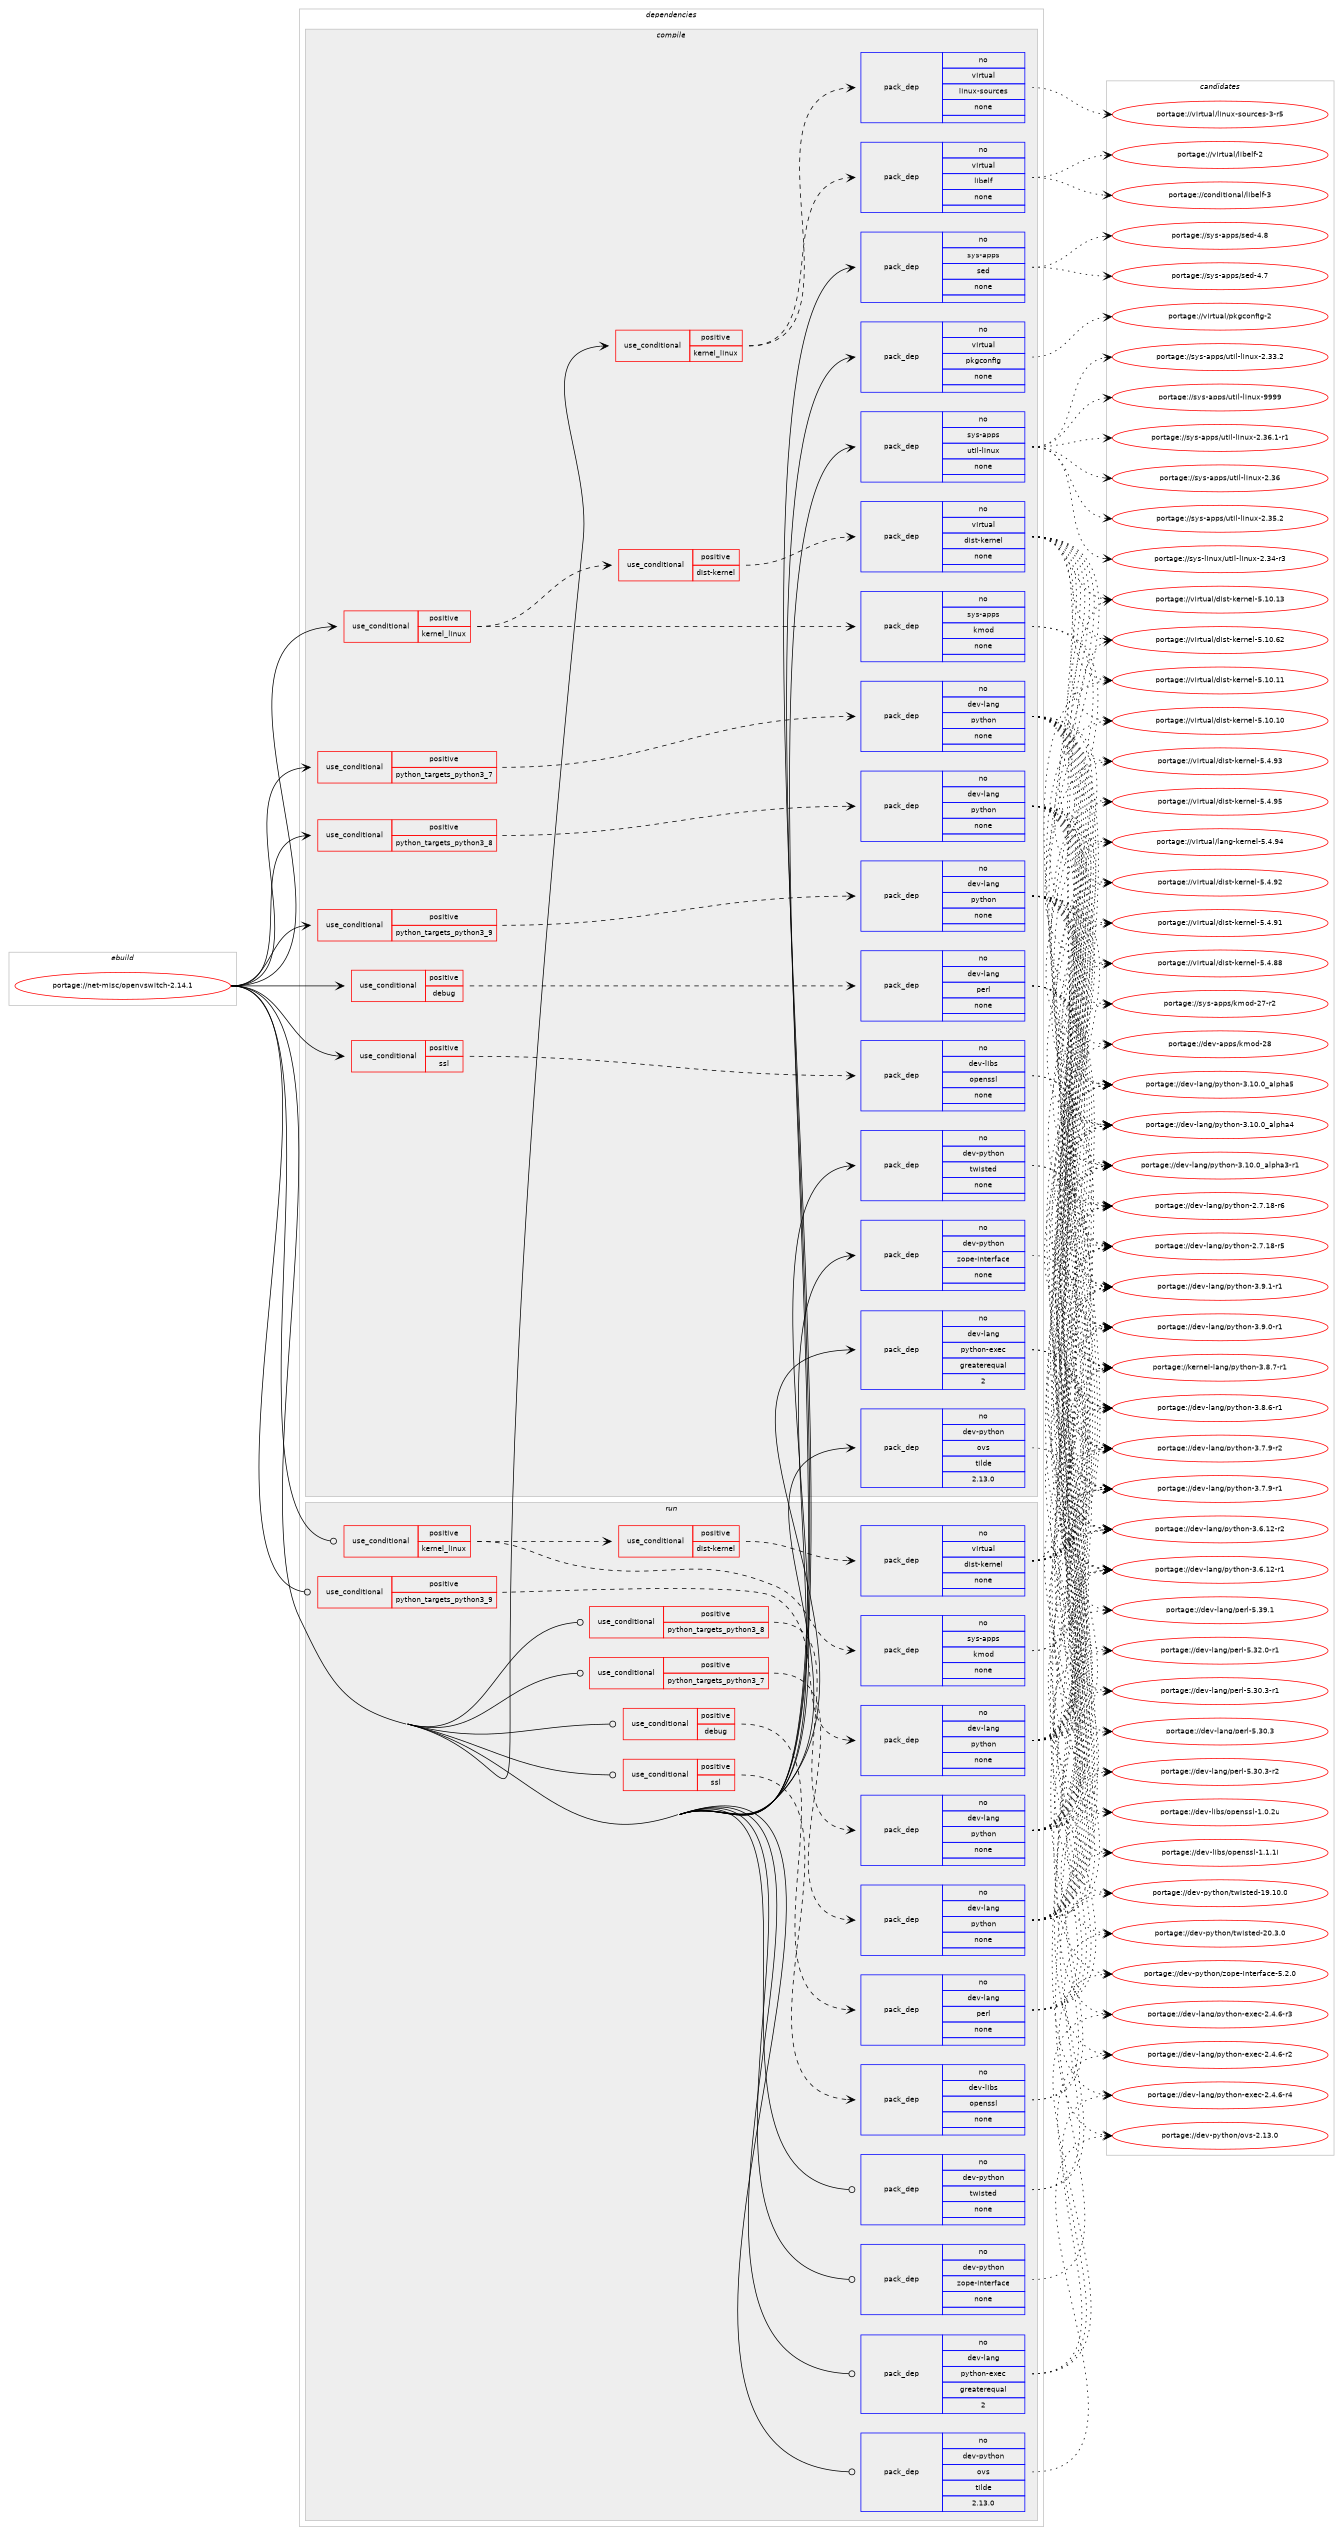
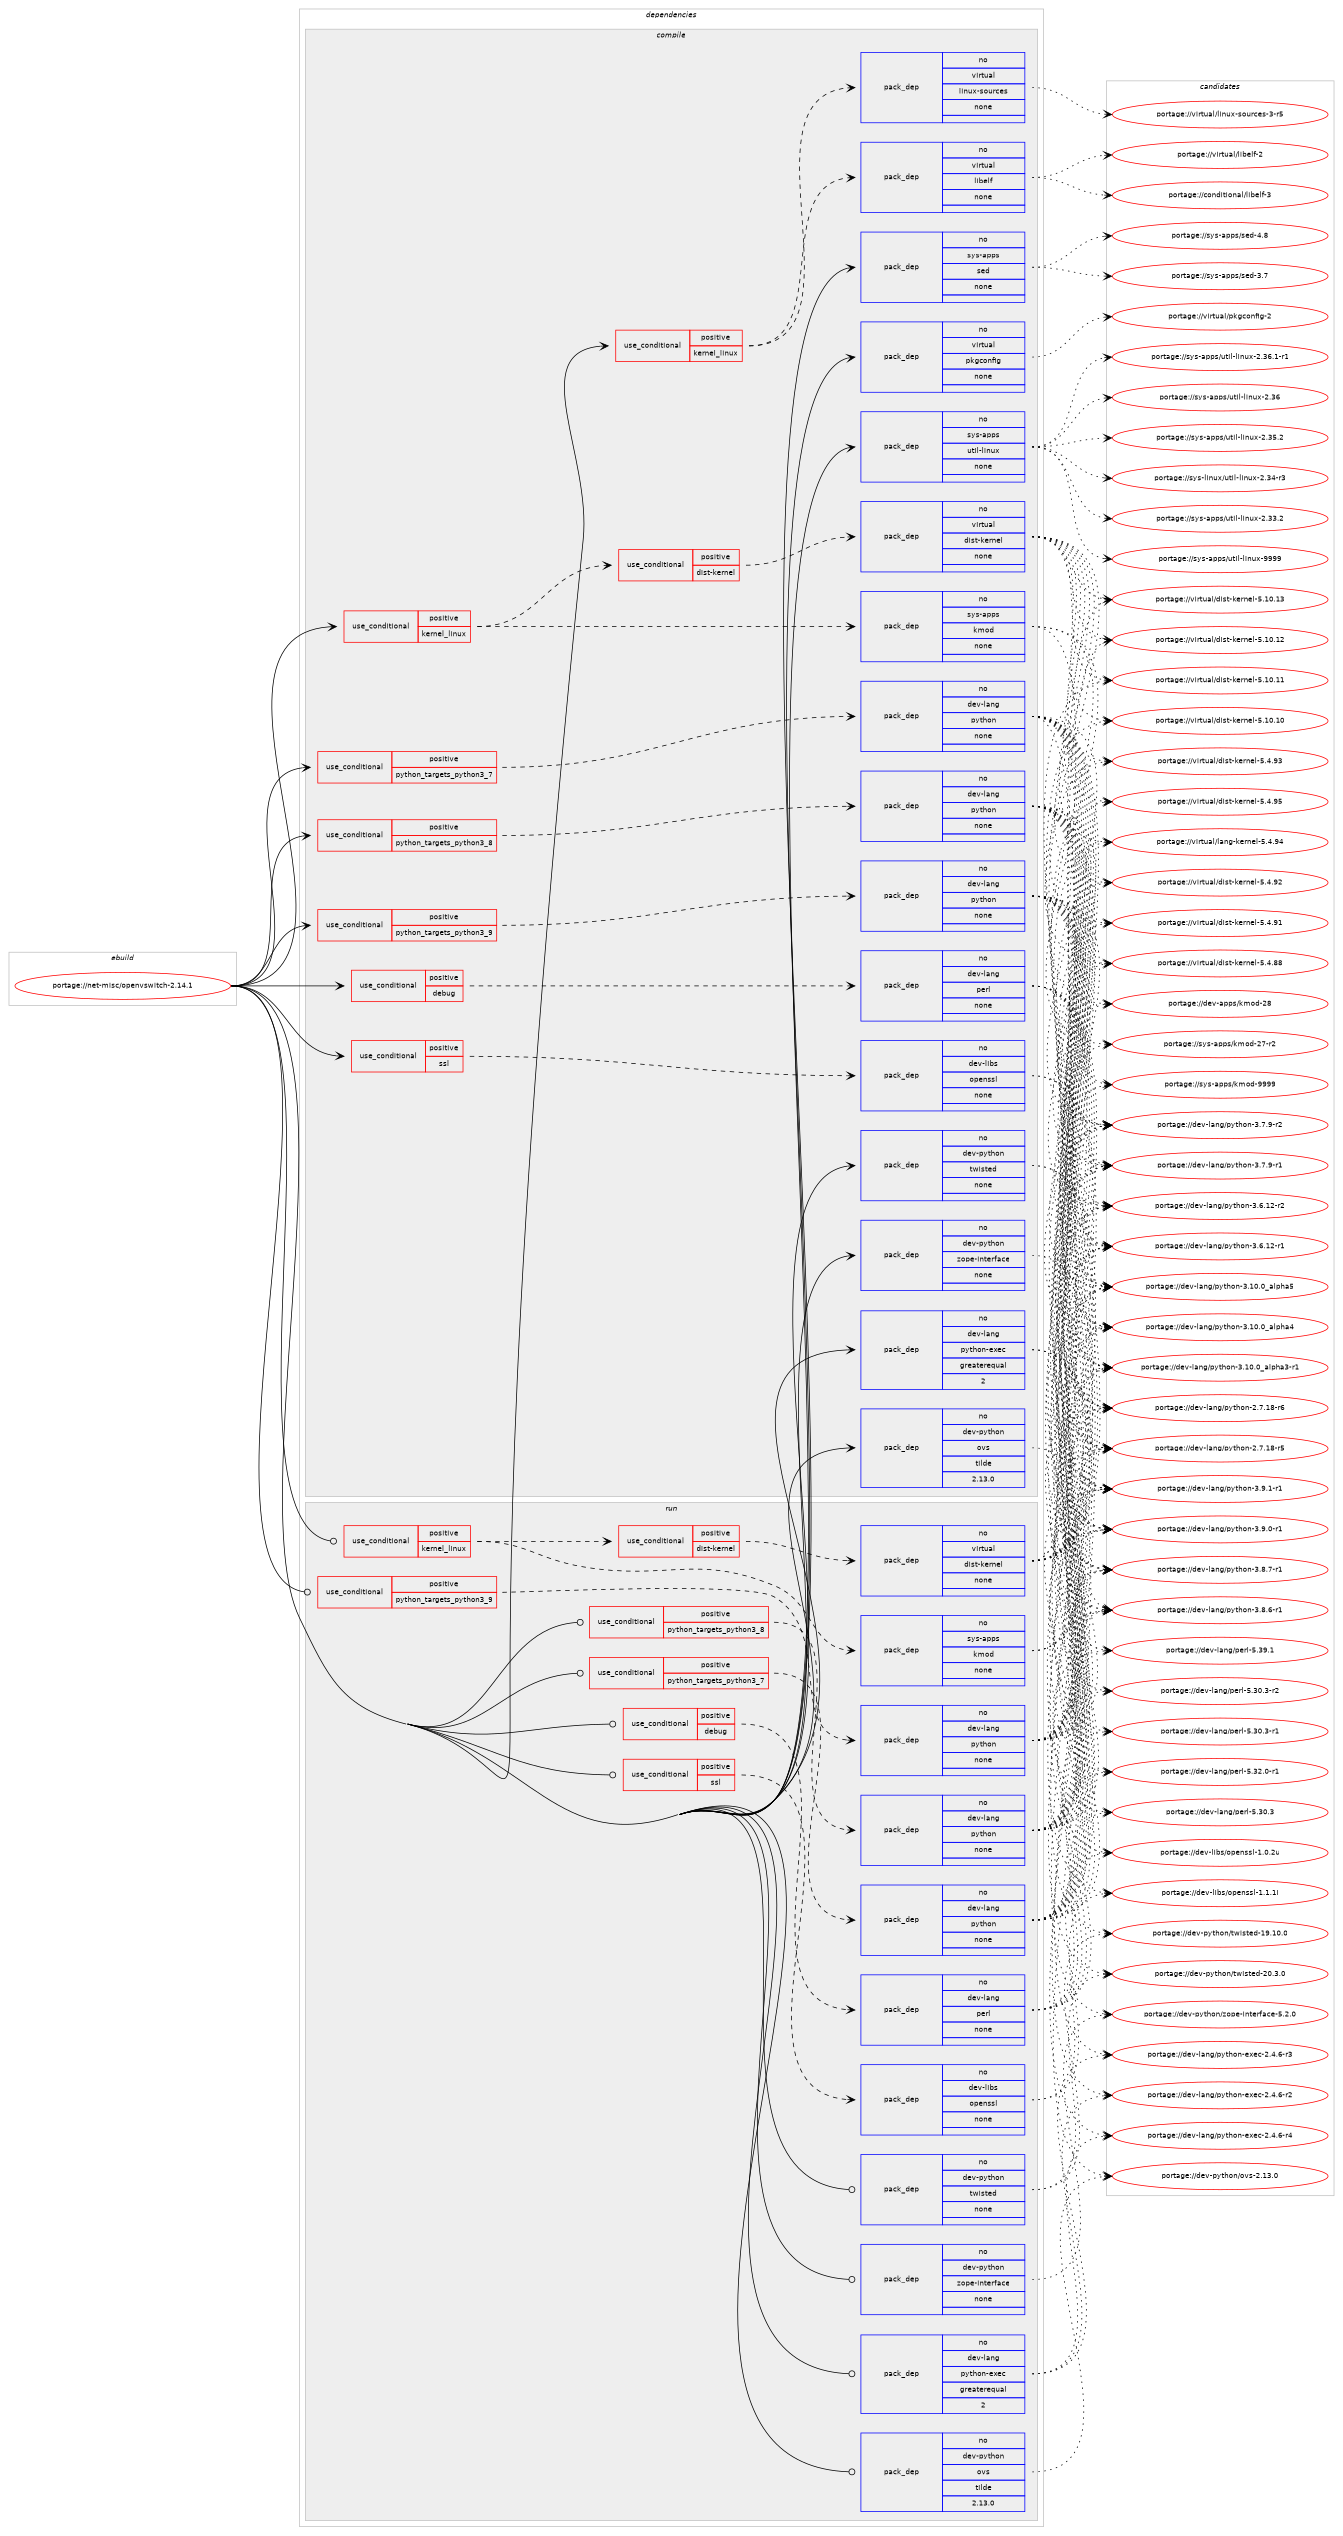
(1220, 276) -> (1220, 276)
(1220, 640) -> (1220, 640)
none -> (1220, 1085)
(1220, 1368) -> (1220, 1570)
